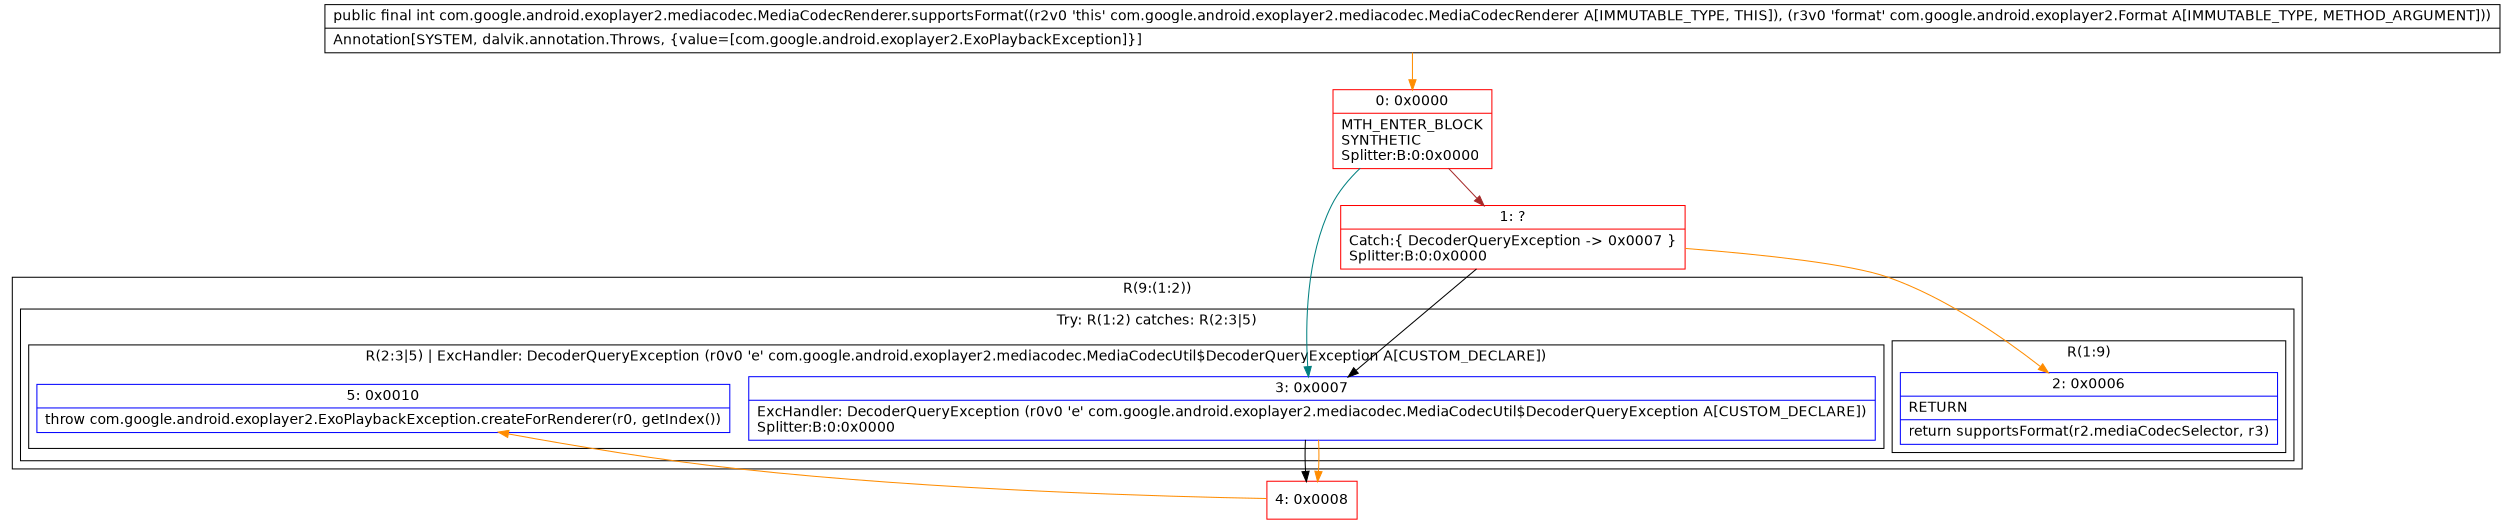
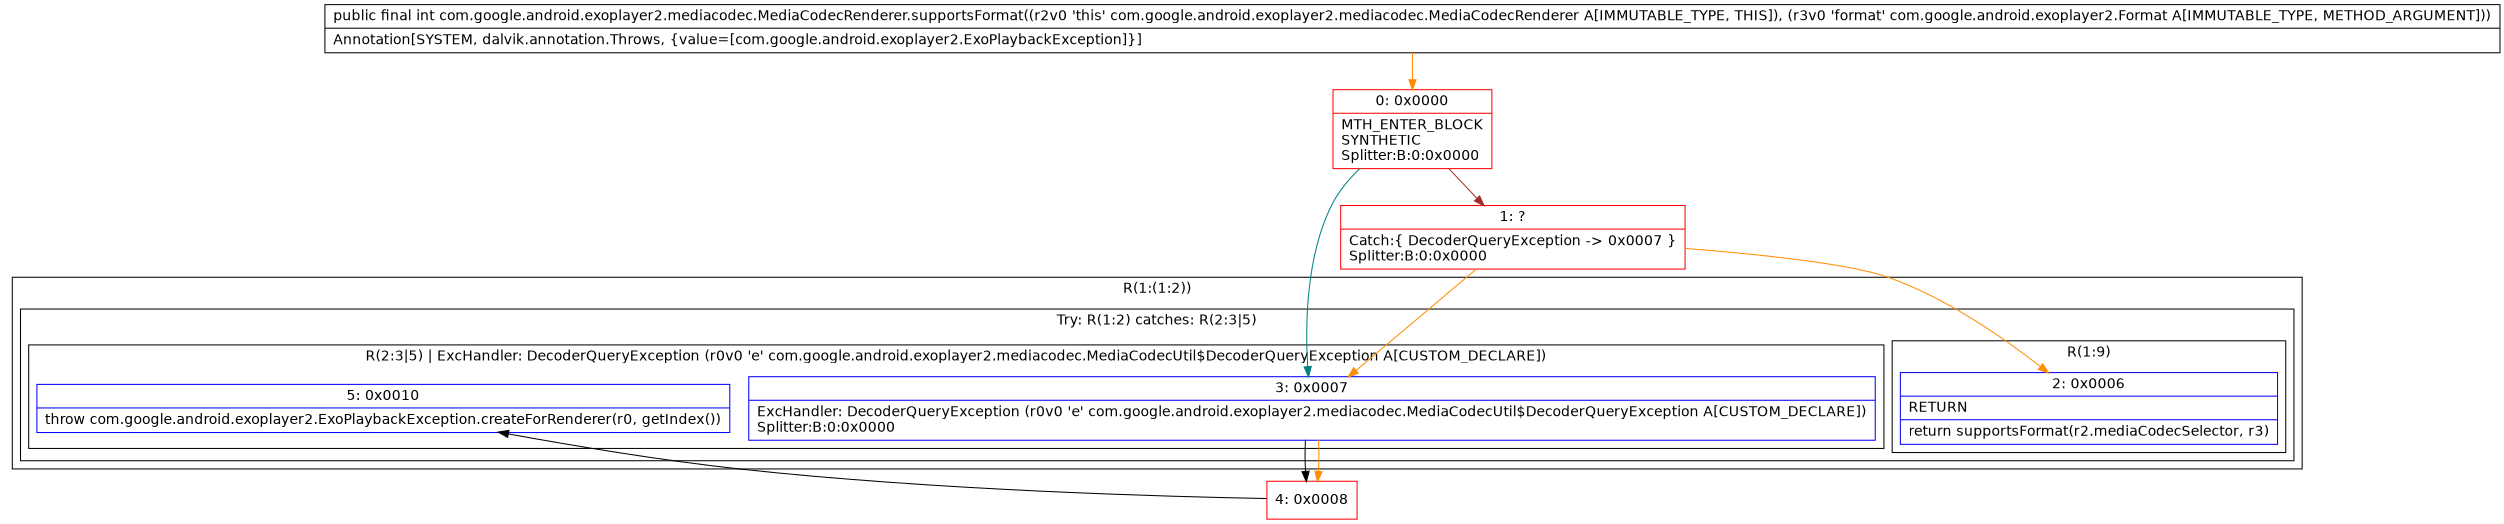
(1157, 289) -> (1157, 289)
(1416, 320) -> (1416, 320)
(886, 482) -> (886, 482)
